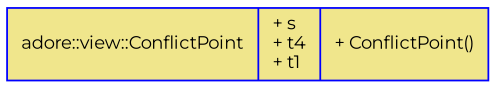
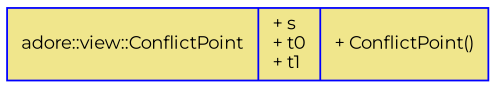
(289, 43) -> (289, 43)
